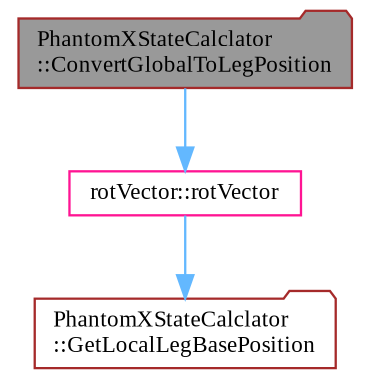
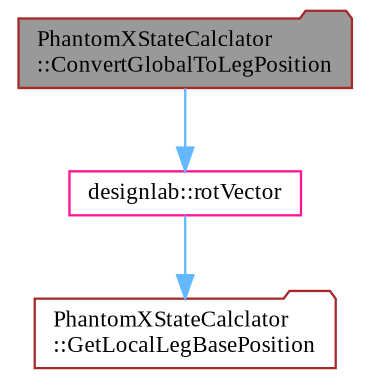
(185, 193) -> (185, 193)
